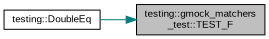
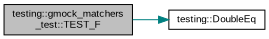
(113, 20) -> (146, 20)
